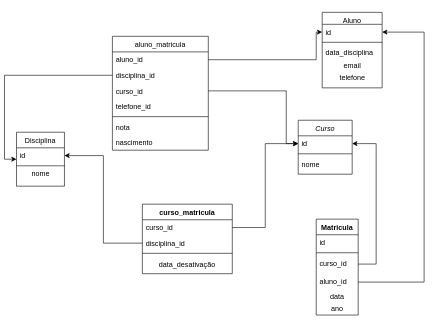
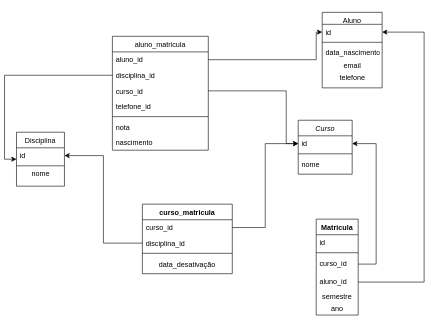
(352, 53) -> (355, 53)
(338, 297) -> (338, 297)
